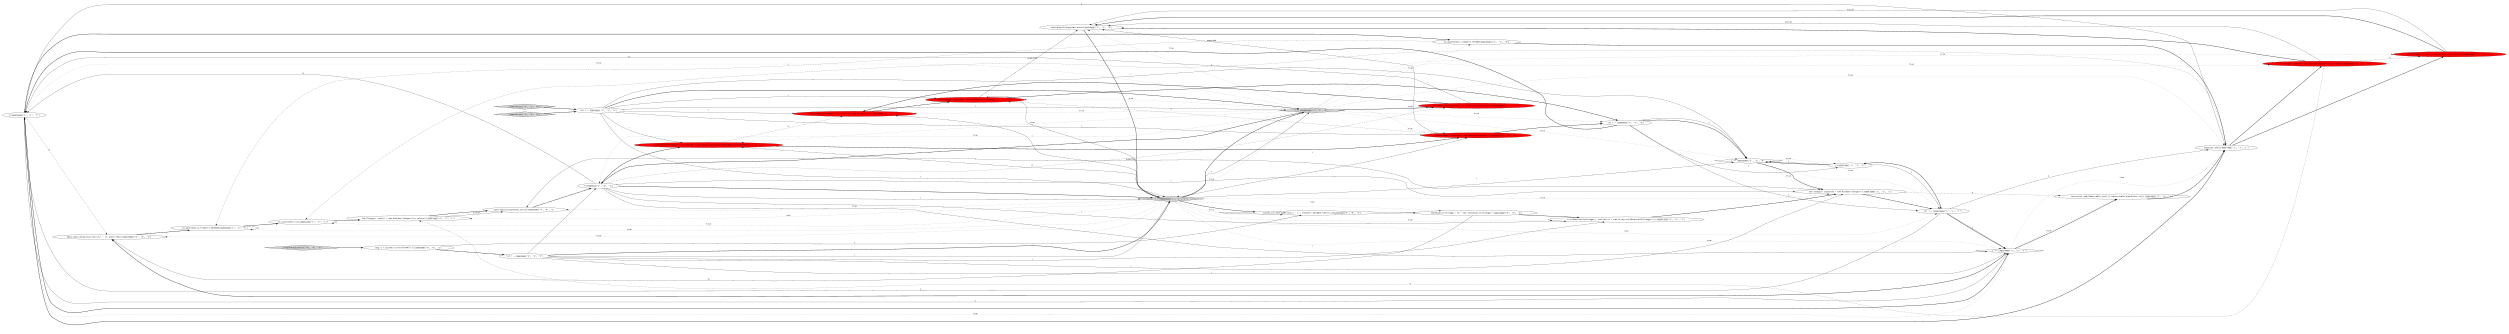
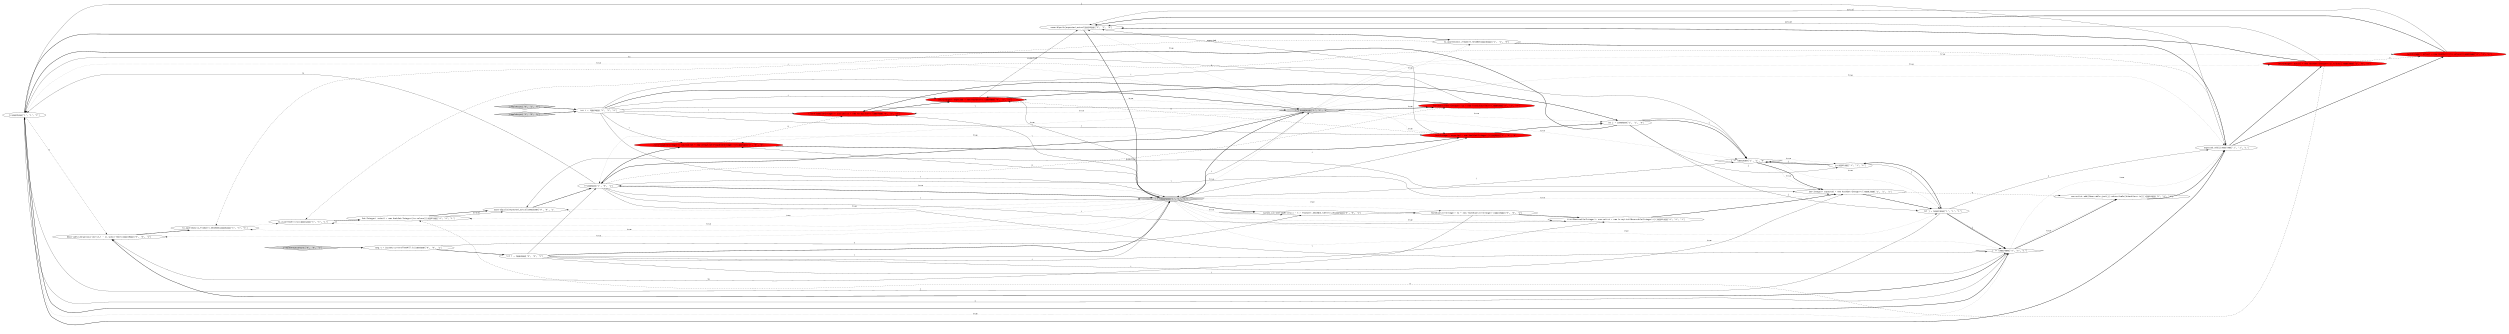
none -> (893, 186)
(260, 225) -> (260, 225)
